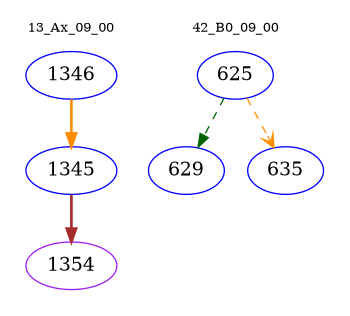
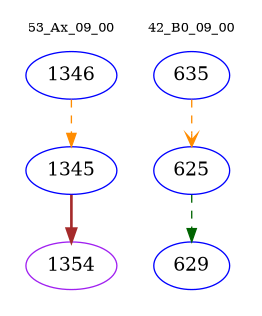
(71, 28) -> (71, 28)
(71, 116) -> (71, 116)
(257, 117) -> (192, 116)
